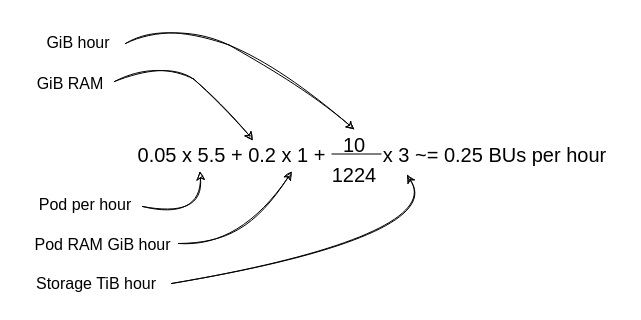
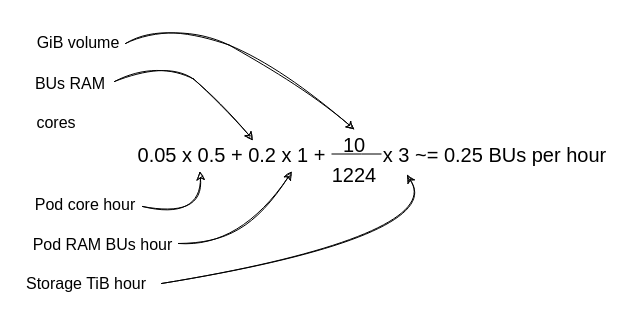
(79, 43) -> (79, 43)
(71, 84) -> (71, 84)
none -> (57, 123)
(232, 155) -> (232, 155)
(86, 205) -> (86, 205)
(103, 245) -> (103, 245)
(97, 284) -> (87, 284)
